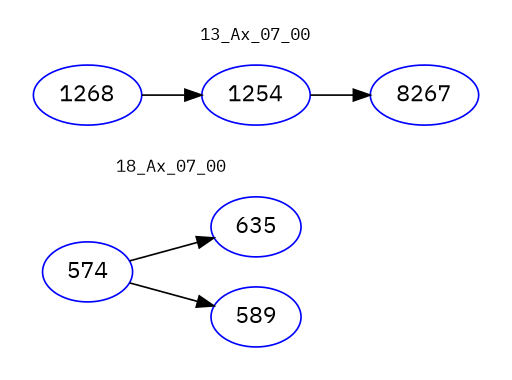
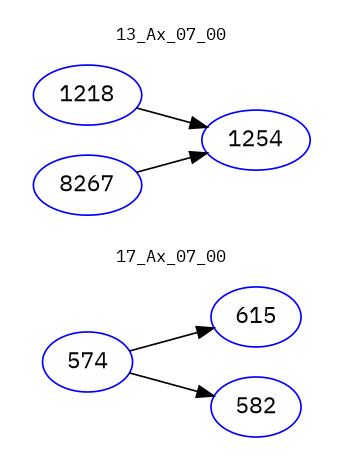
(88, 95) -> (88, 95)
(332, 95) -> (164, 165)
(172, 168) -> (172, 258)
(256, 227) -> (256, 317)
(256, 317) -> (256, 407)
